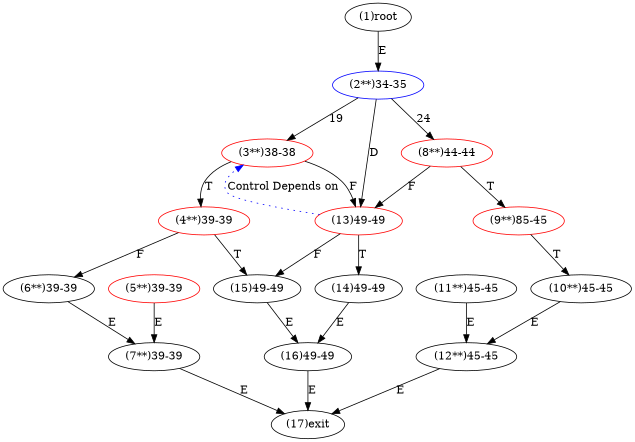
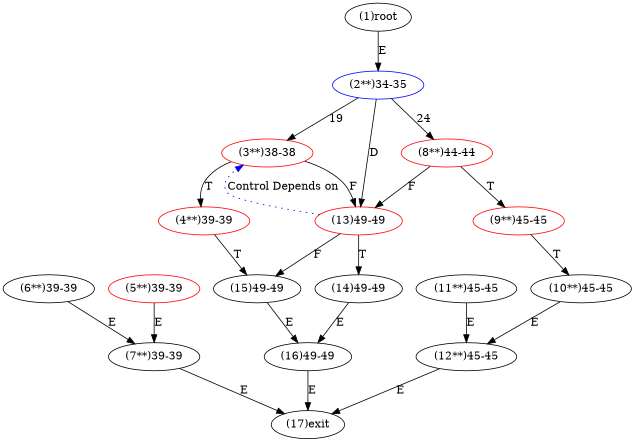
(519, 221) -> (519, 221)
(130, 253) -> none
